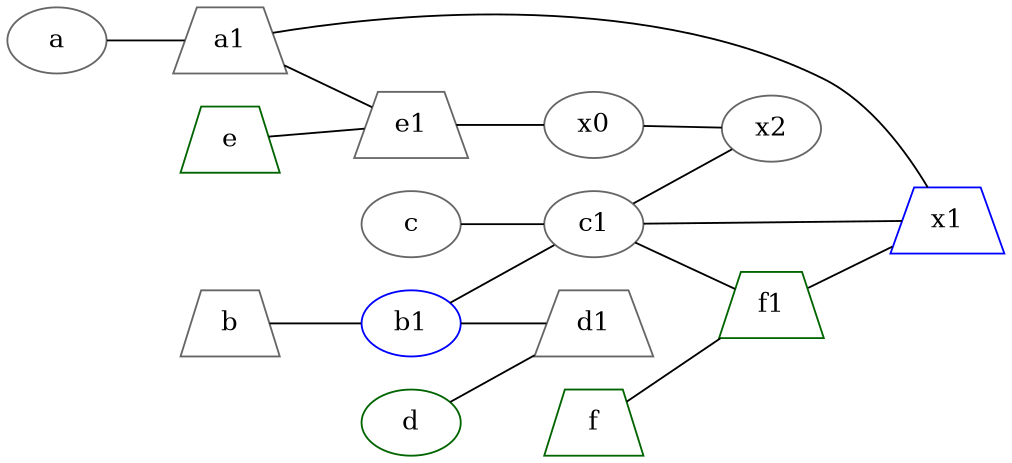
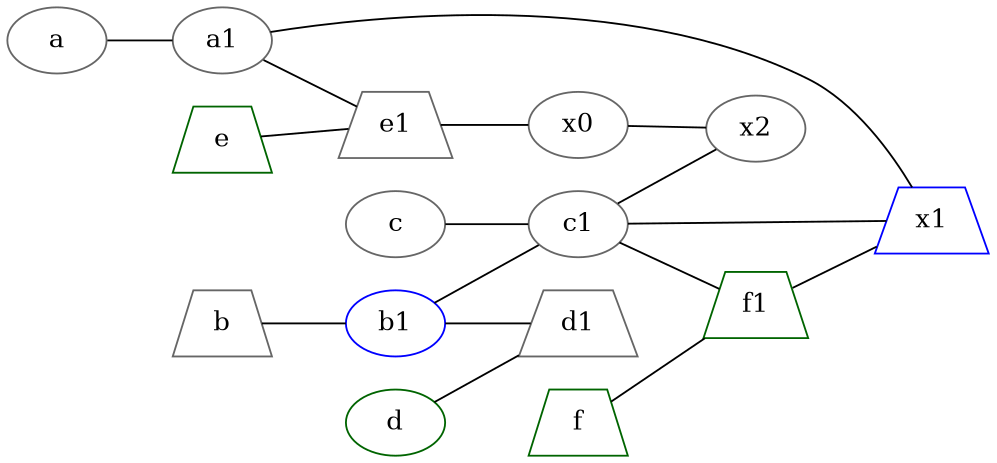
(230, 40) -> (222, 40)
